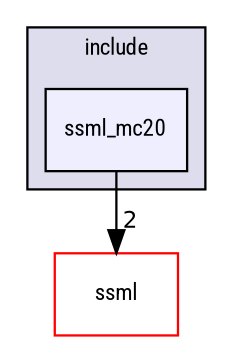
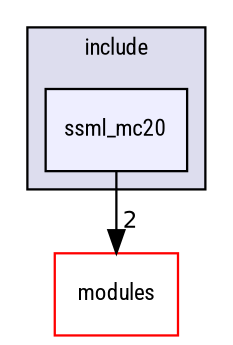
(116, 294) -> (116, 294)
